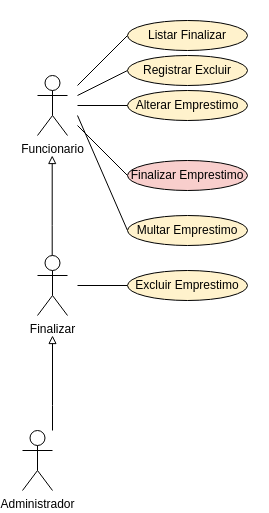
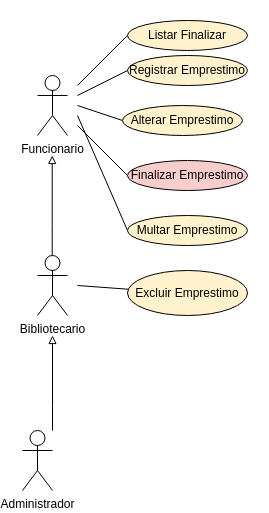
(188, 71) -> (188, 71)
(188, 106) -> (183, 121)
(188, 286) -> (188, 293)
(53, 330) -> (53, 330)
